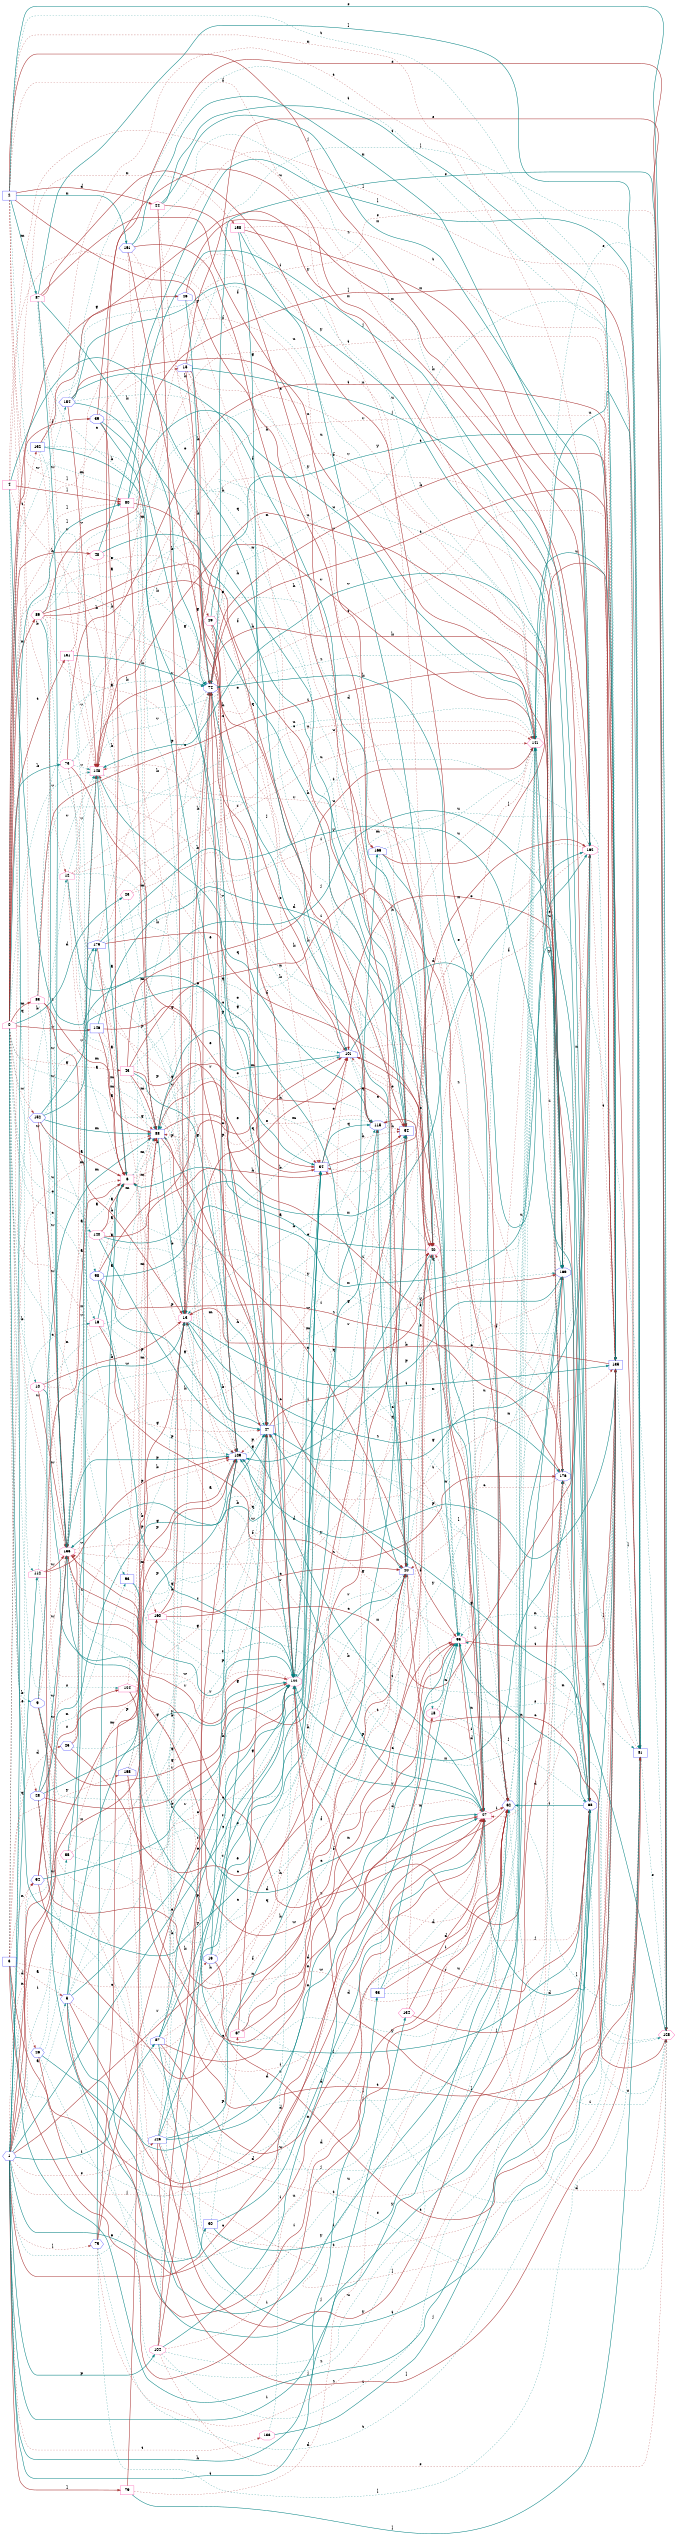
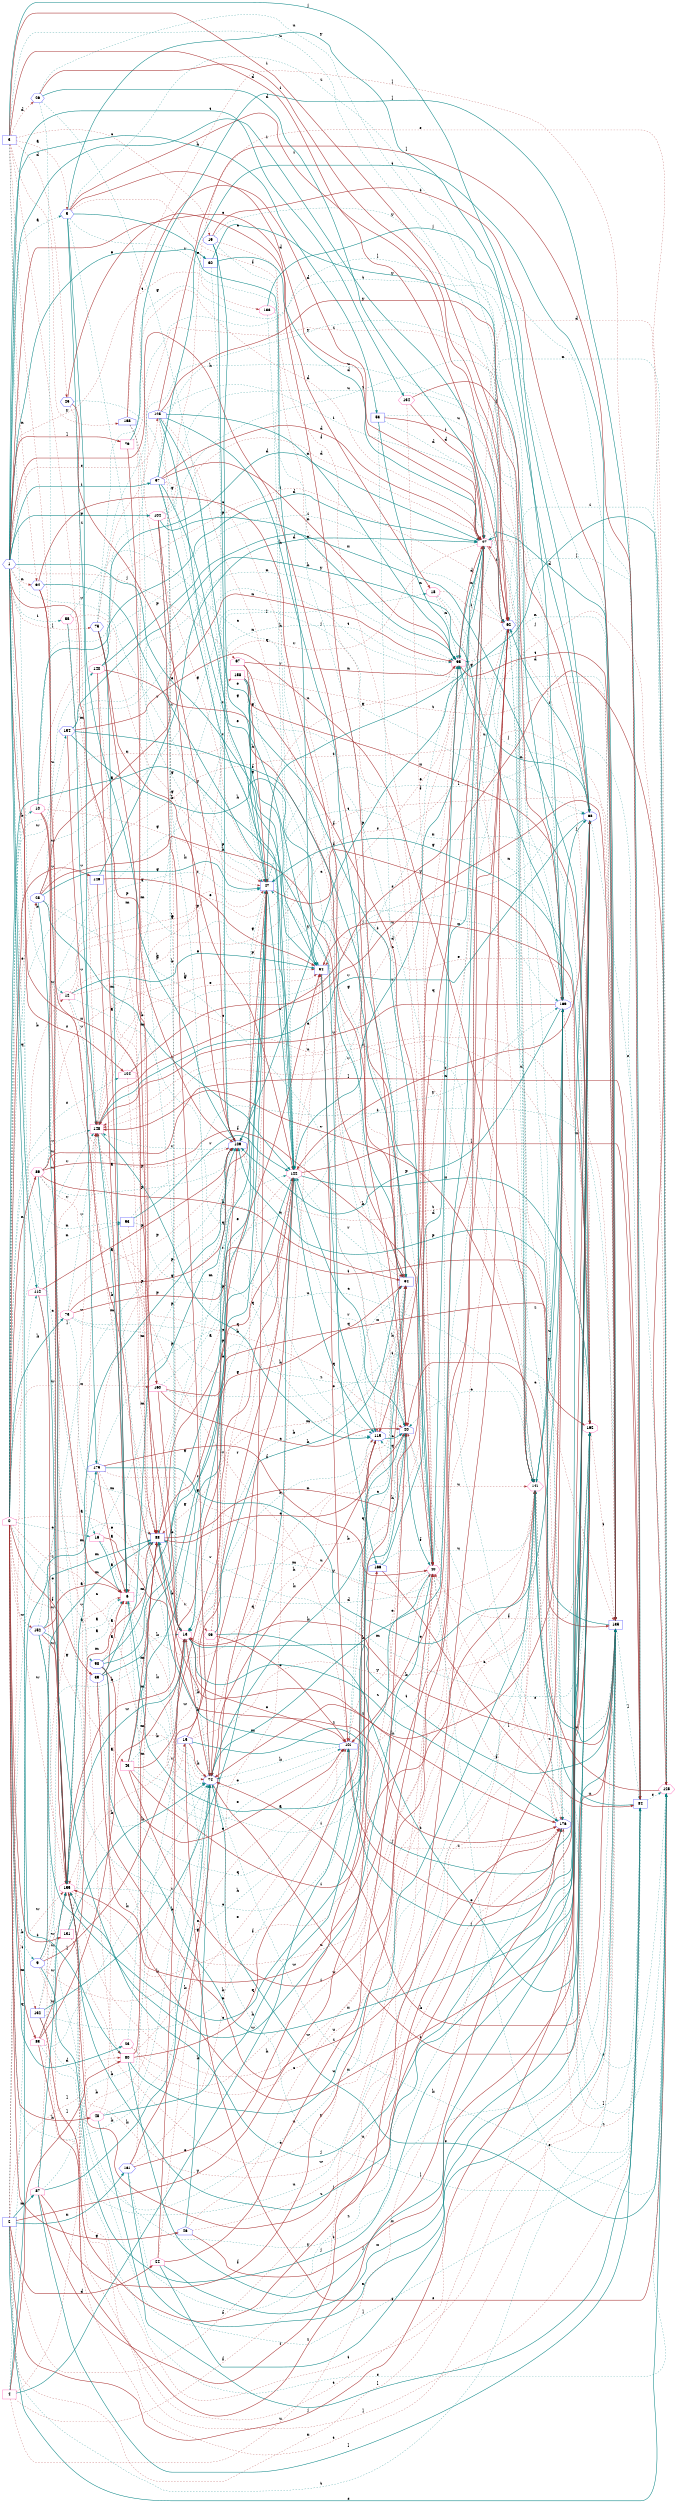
(193, 1238) -> none
(640, 1753) -> (640, 1804)
